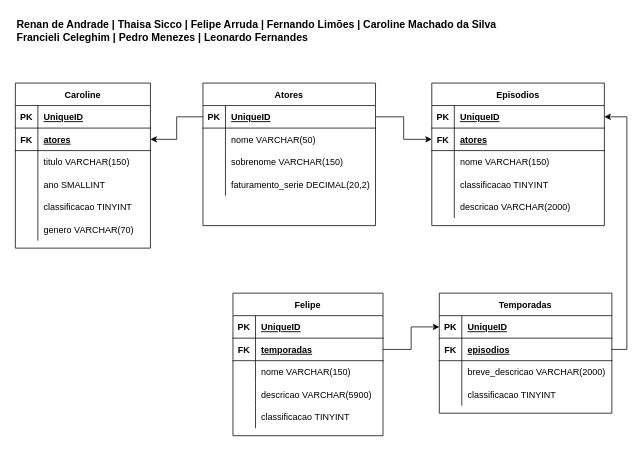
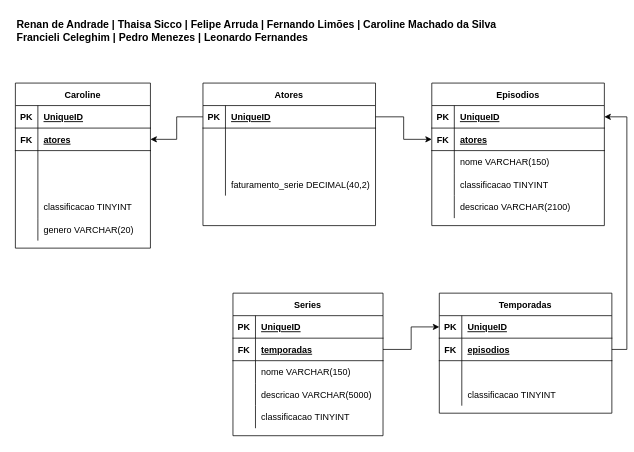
(300, 139) -> none
(94, 162) -> none
(300, 162) -> none
(94, 184) -> none
(306, 185) -> (306, 185)
(515, 207) -> (515, 207)
(88, 230) -> (88, 230)
(308, 305) -> (308, 305)
(537, 372) -> none
(317, 395) -> (317, 395)
